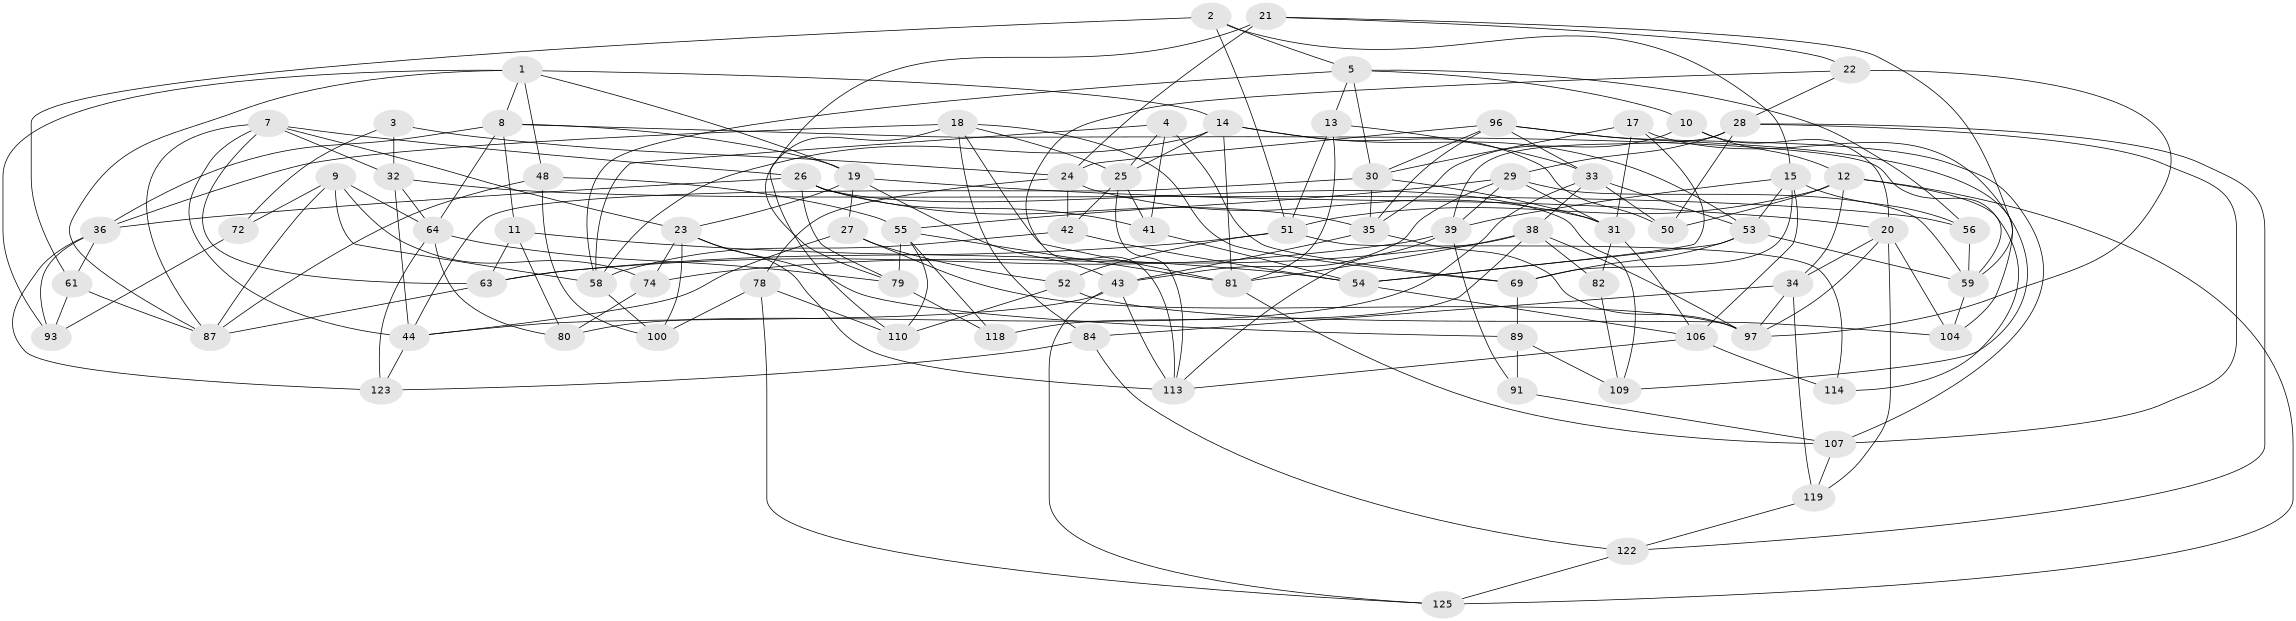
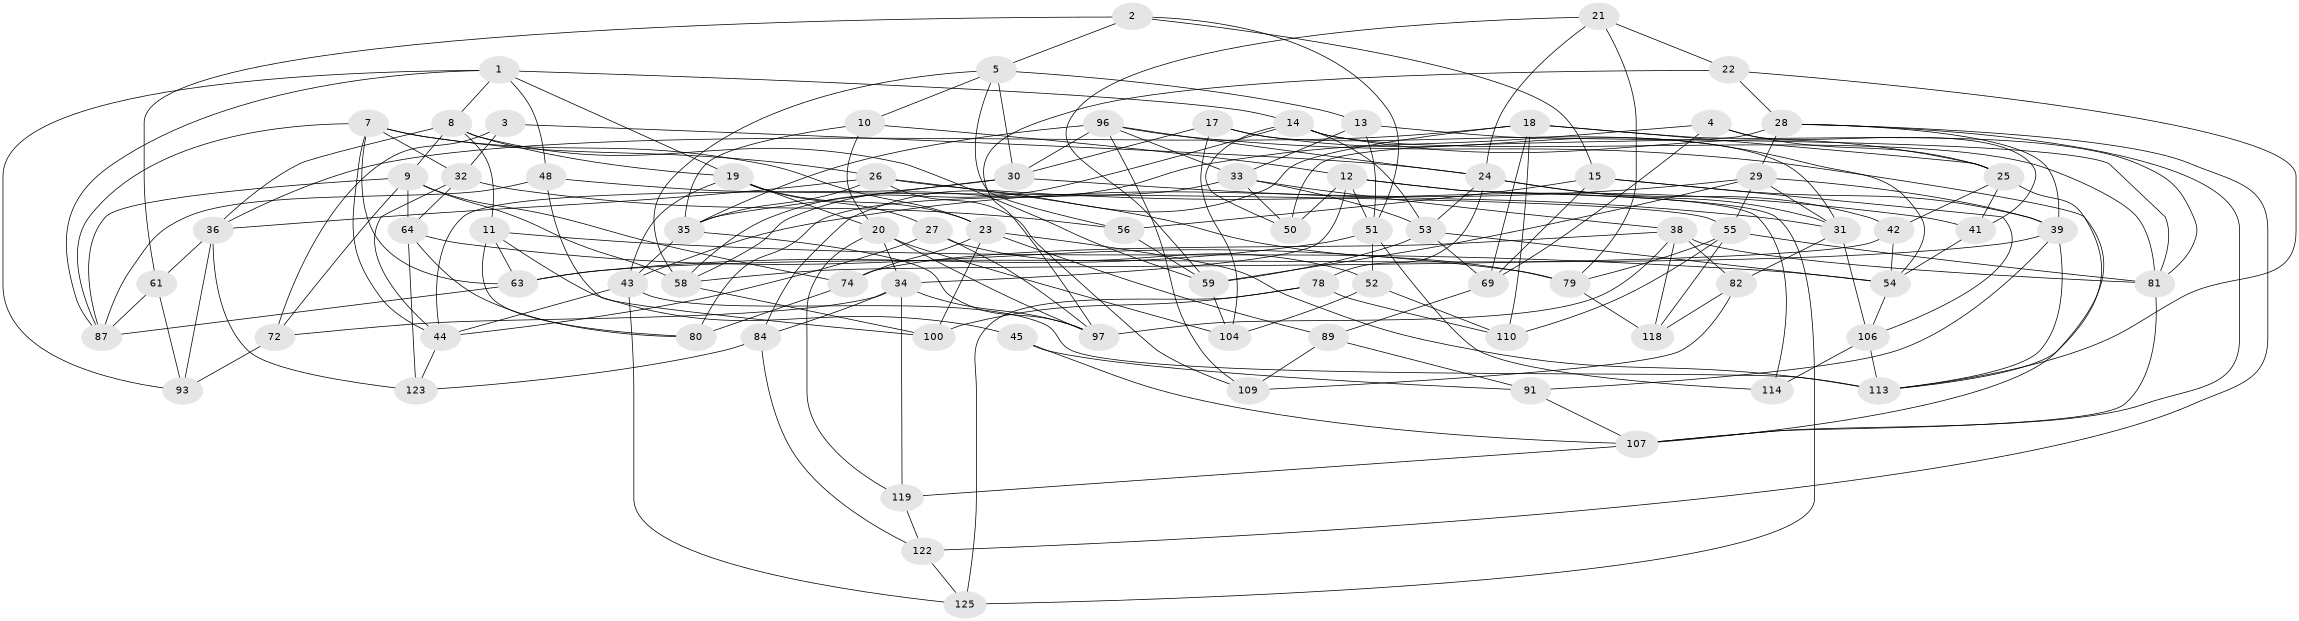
(470, 173) -> (429, 151)
(1765, 210) -> (1448, 211)
none -> (1695, 311)
none -> (621, 318)
none -> (1017, 337)
